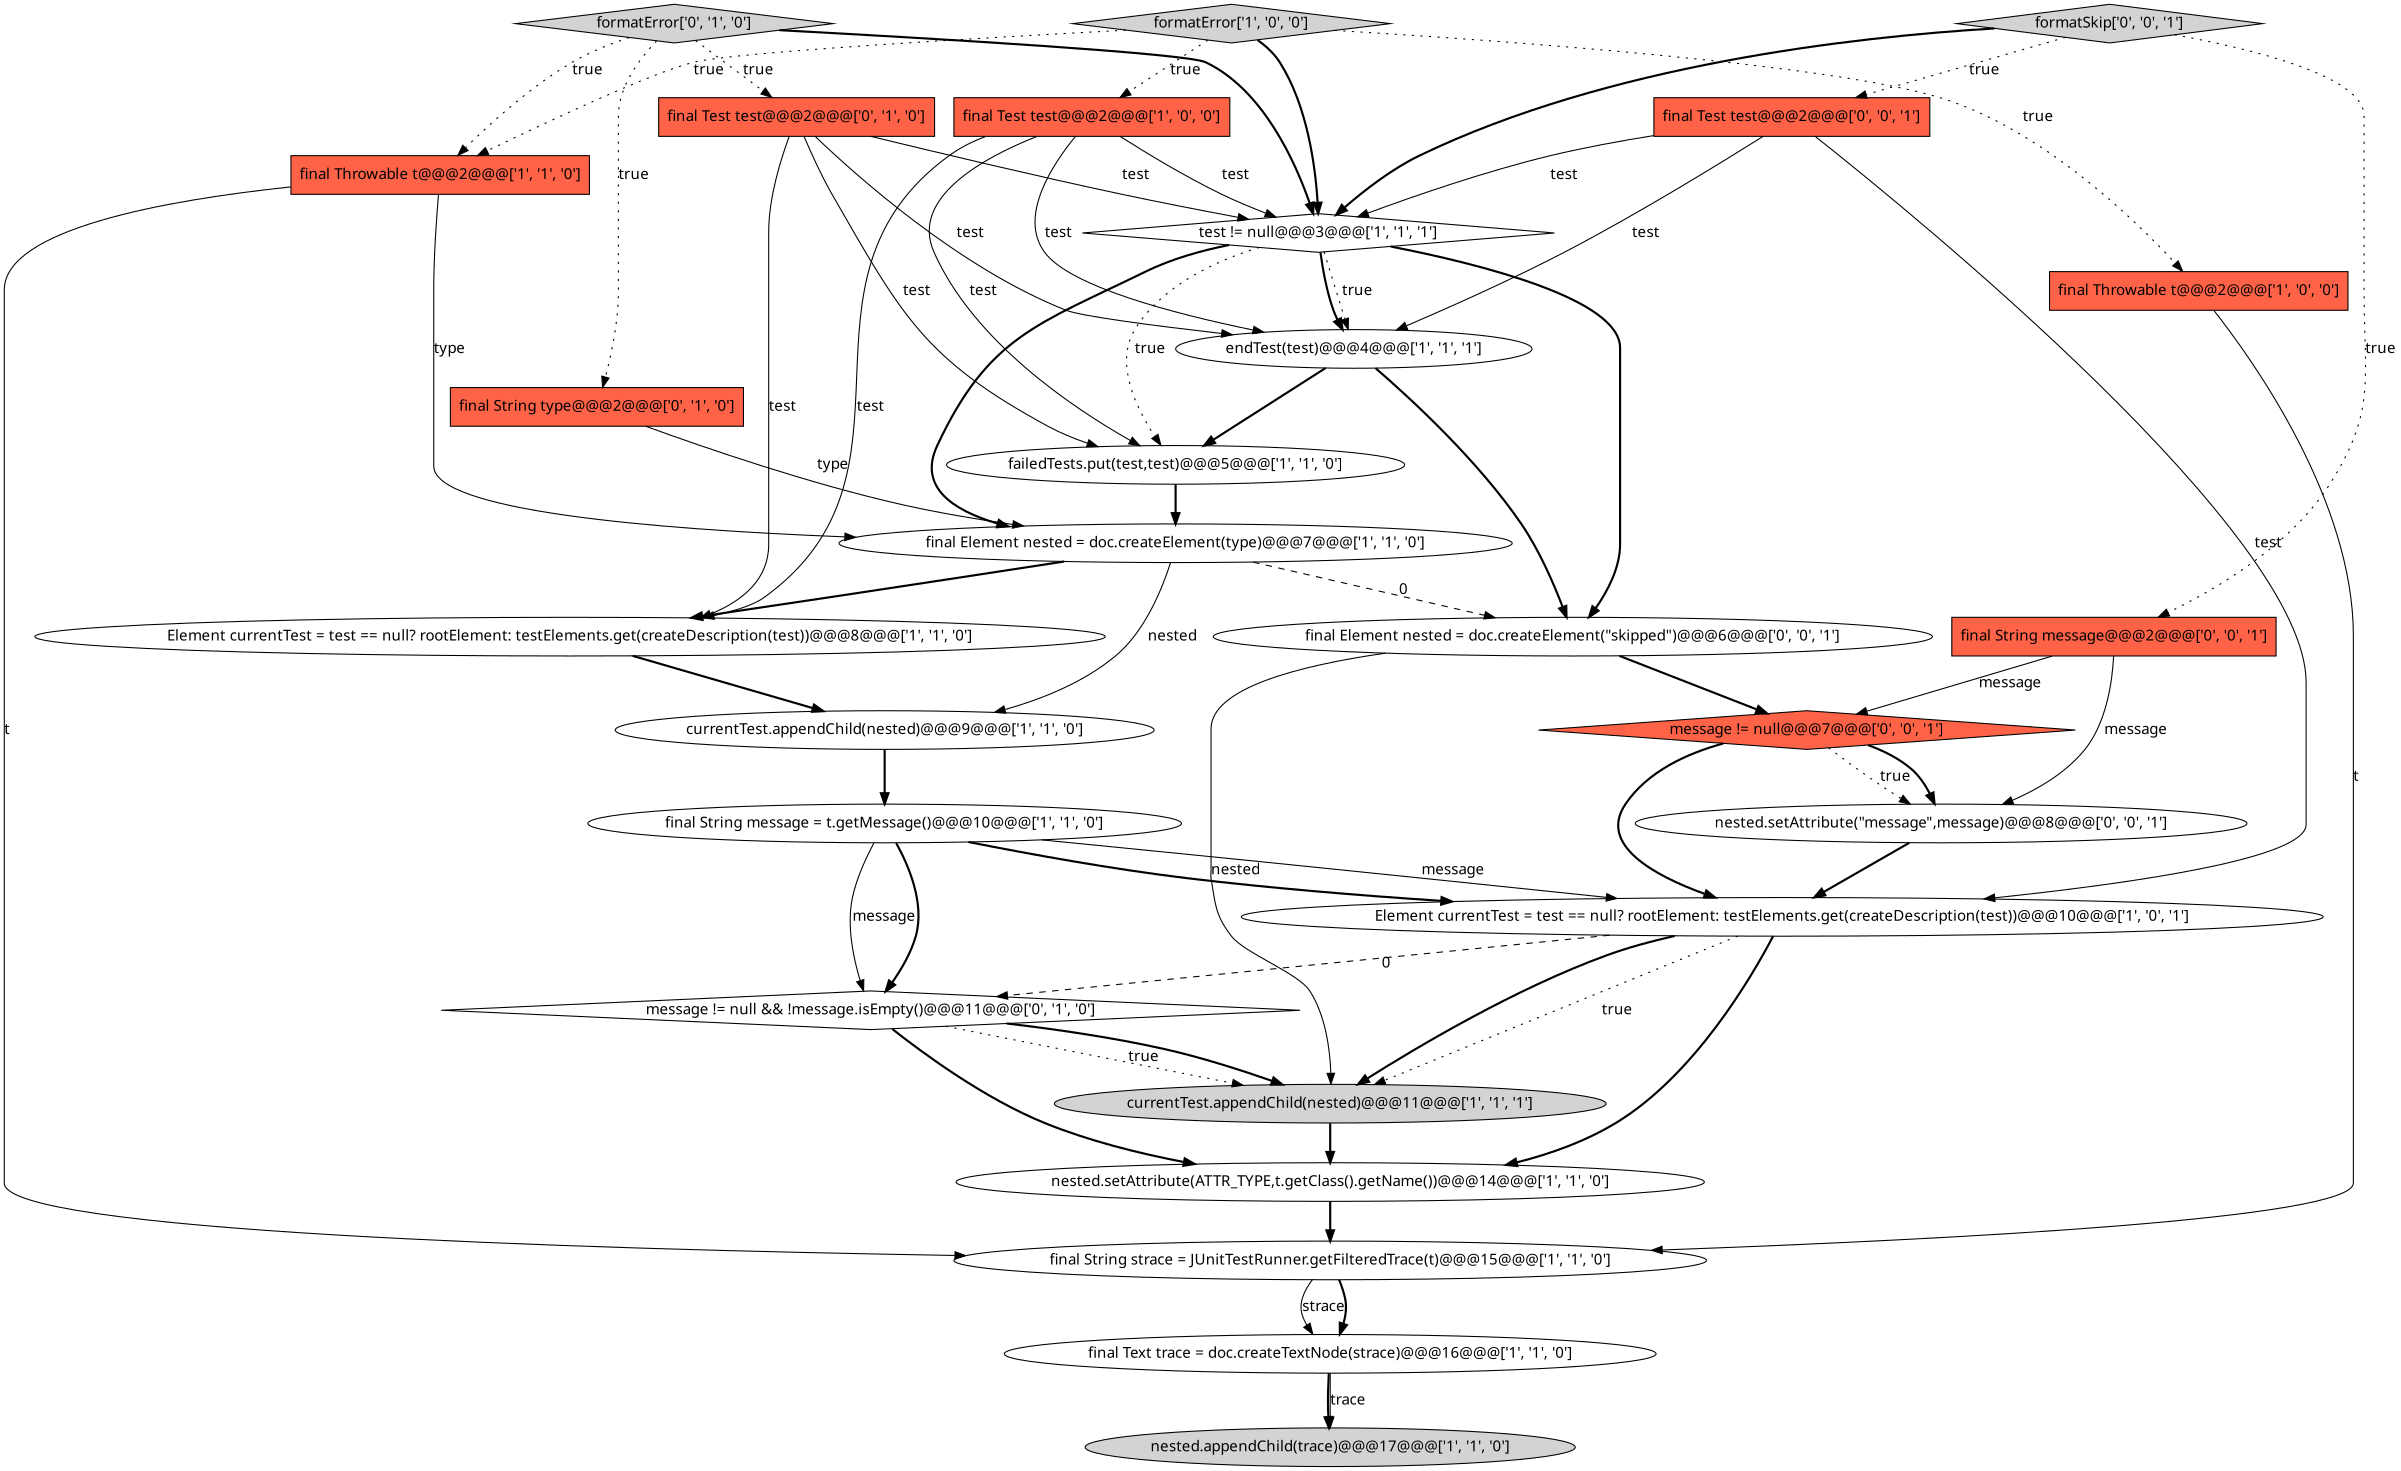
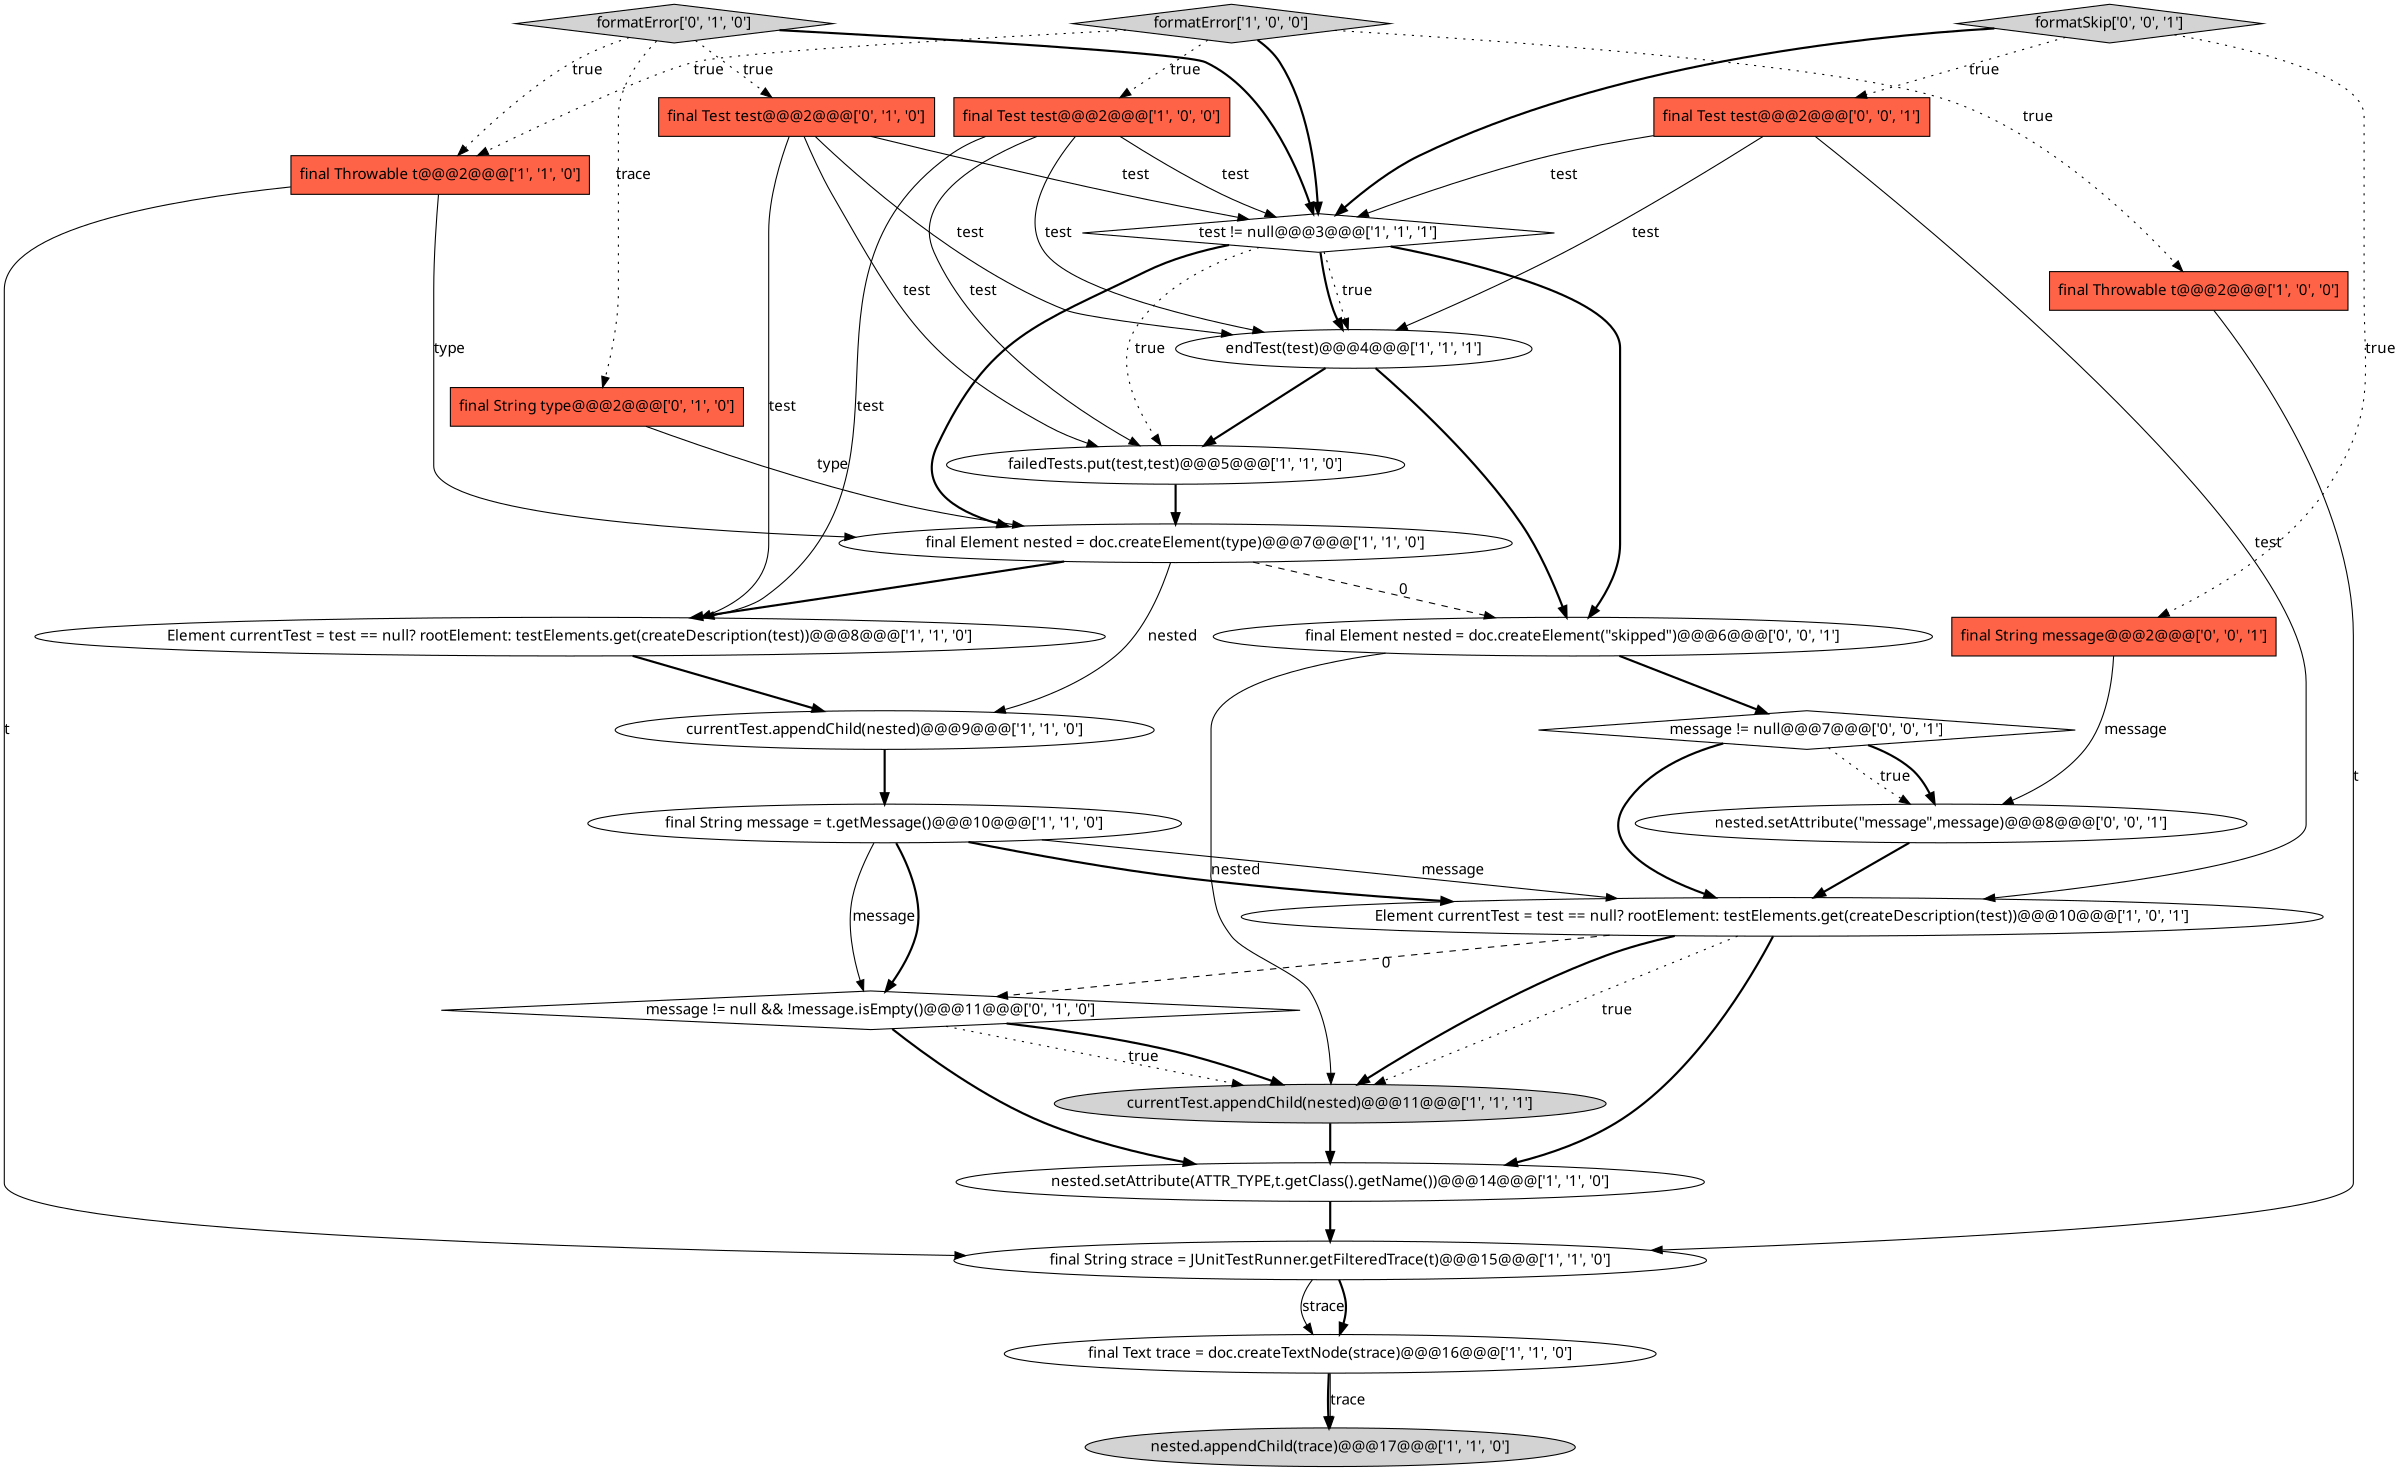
(634, 175) -> (634, 175)
(1959, 684) -> none
(1807, 730) -> (1807, 730)
